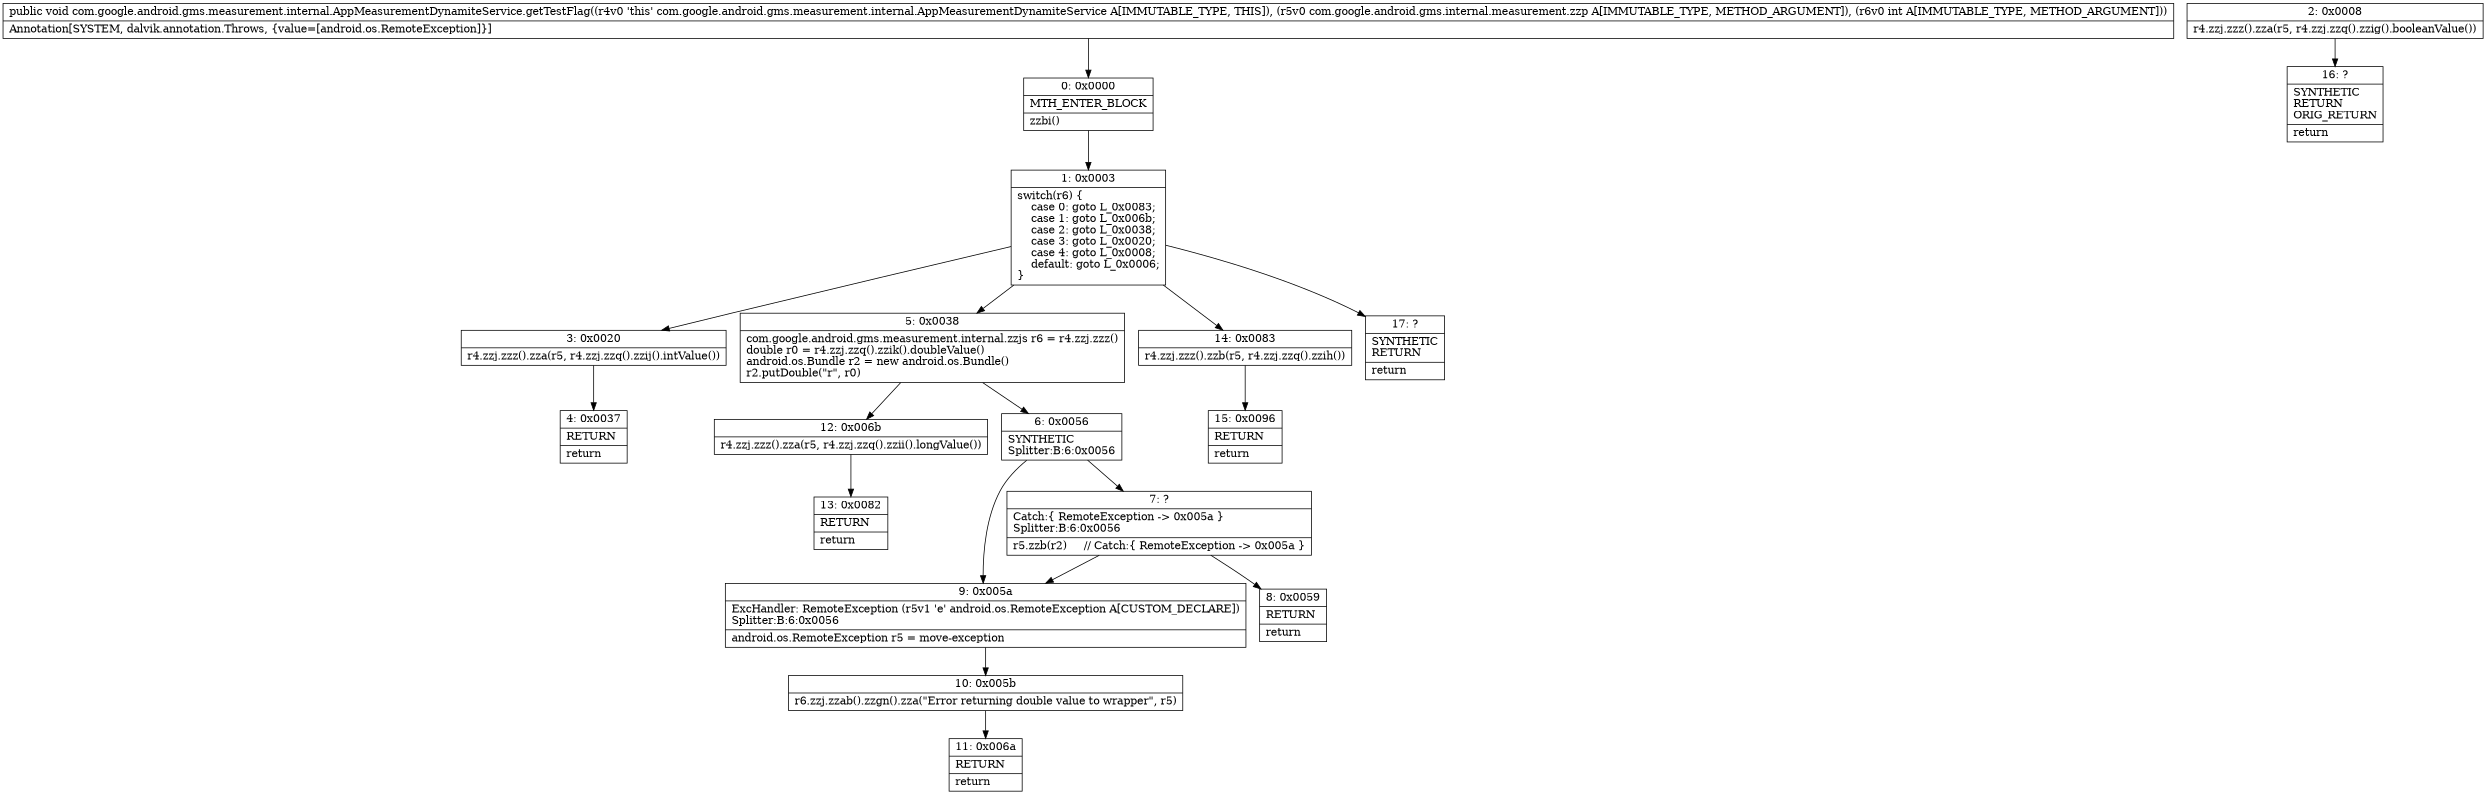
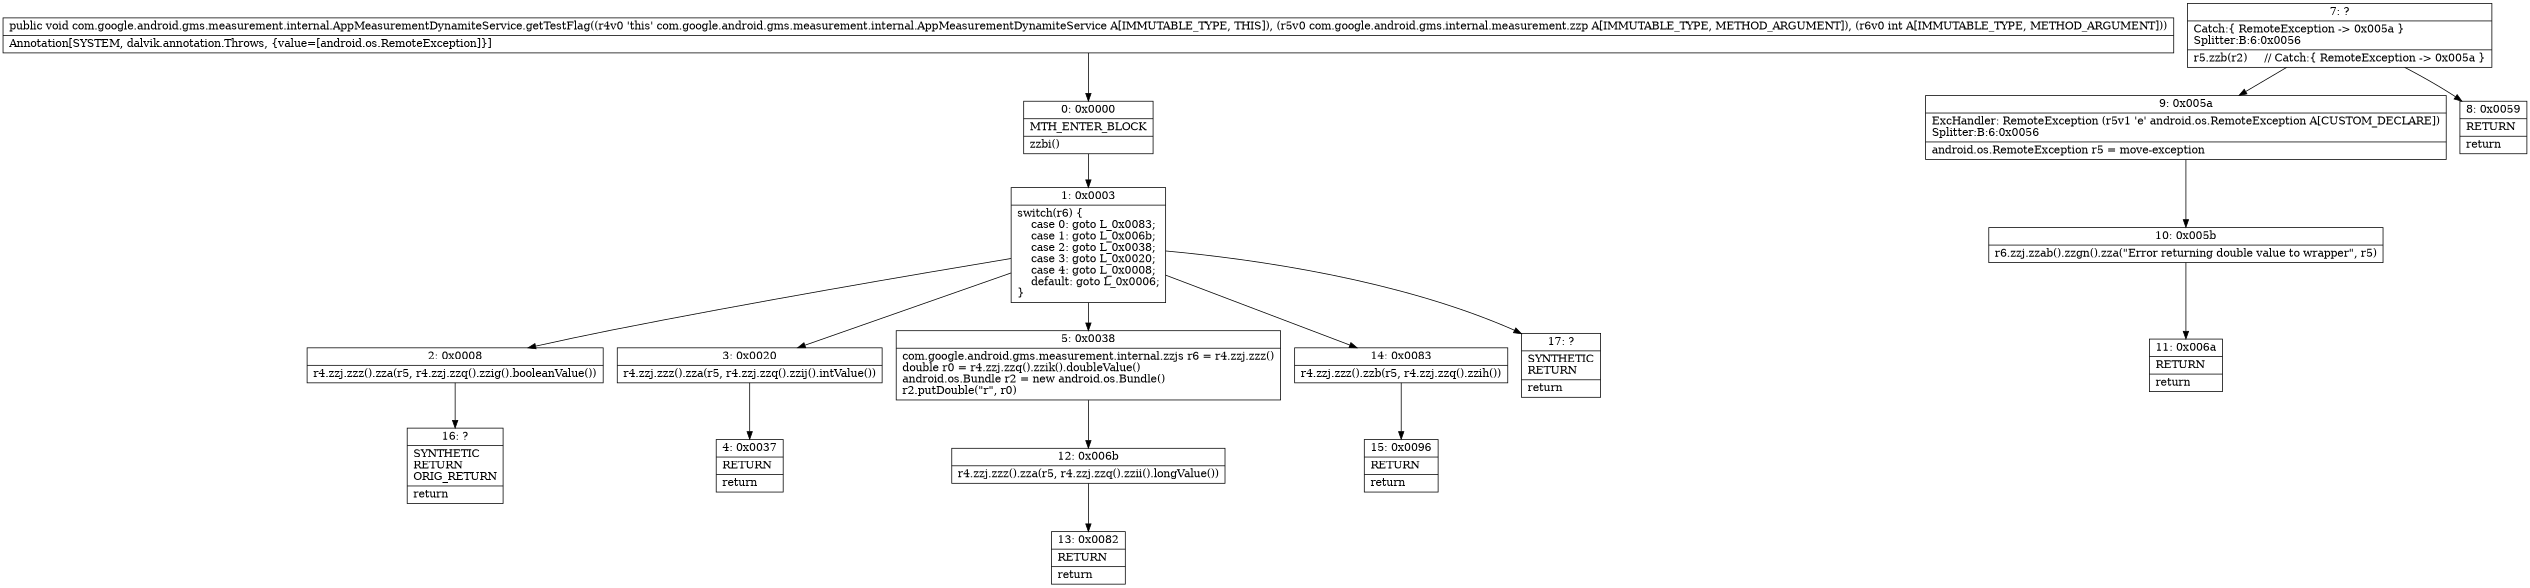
none -> (773, 300)
(1062, 437) -> none
